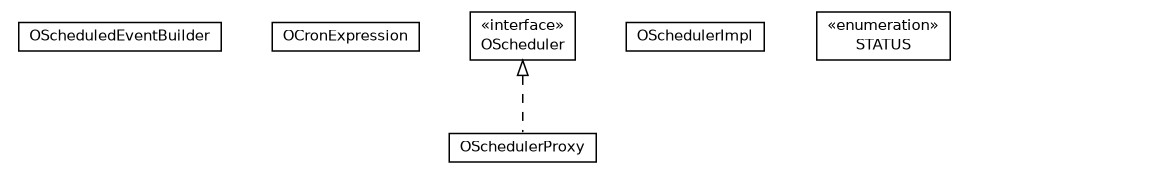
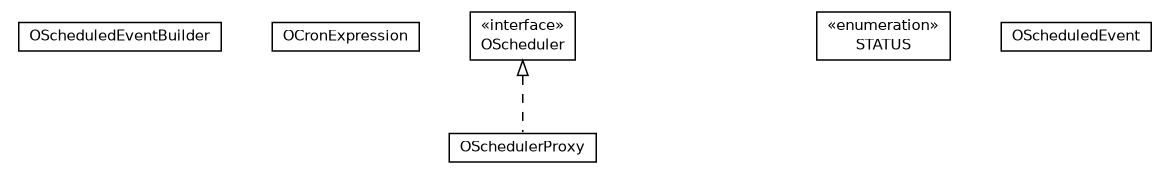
(695, 36) -> none
none -> (1076, 36)
